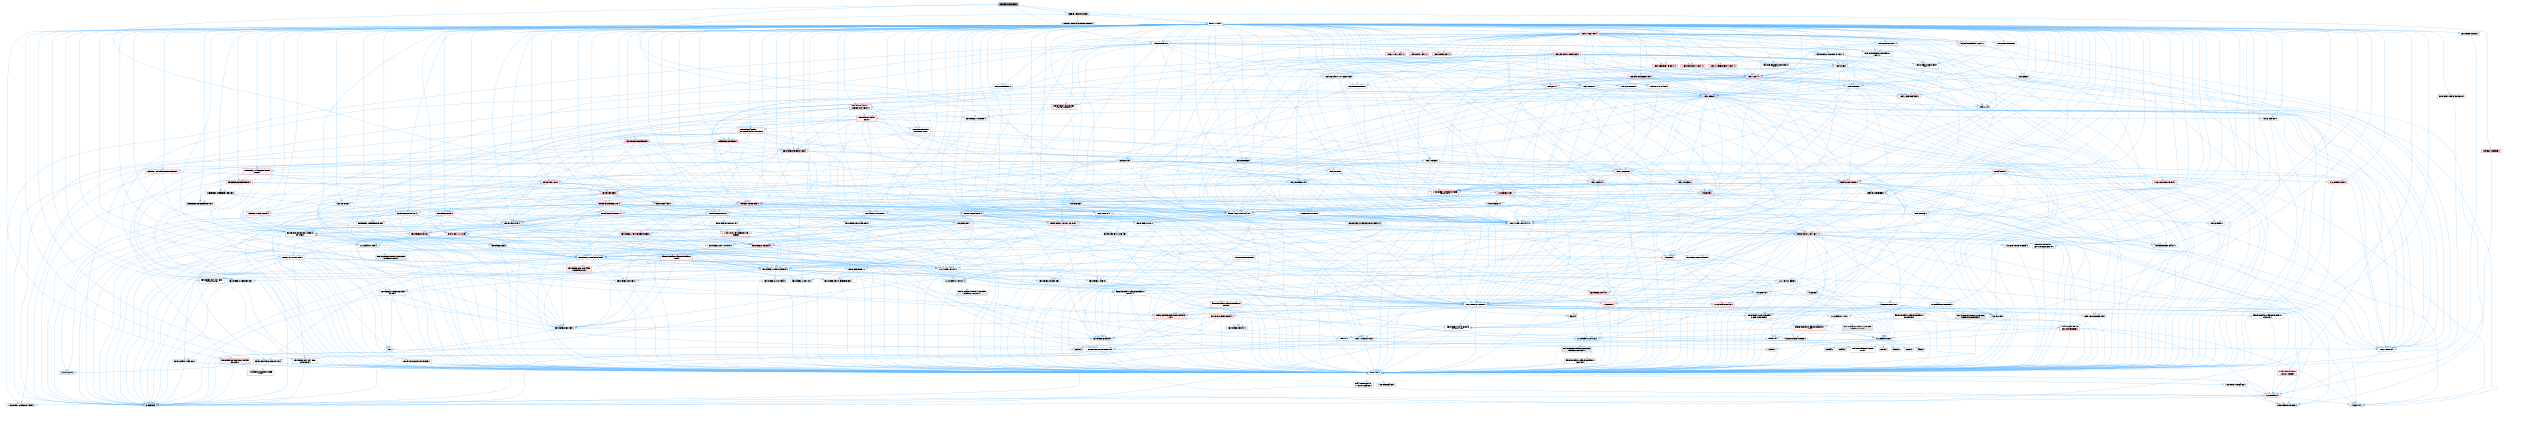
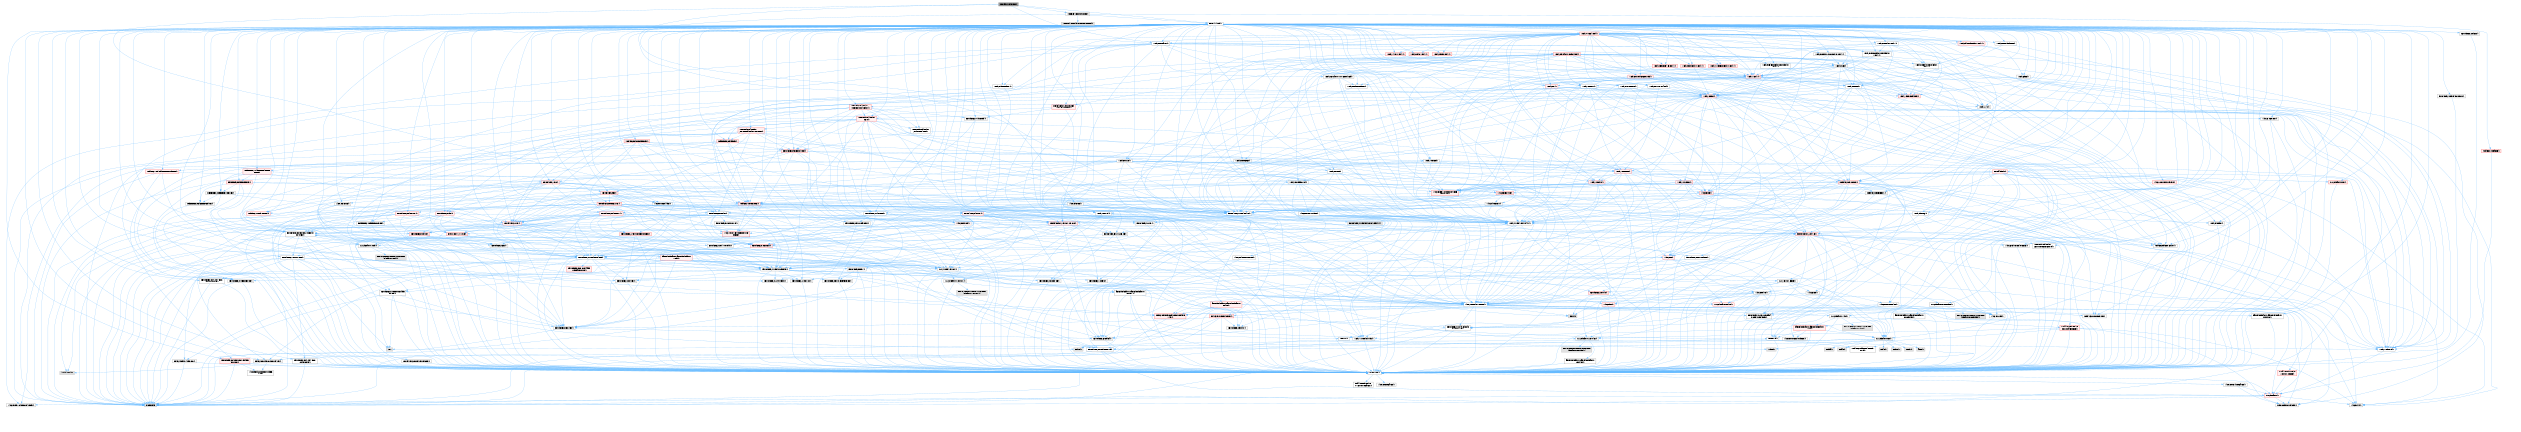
(1451, 81) -> (1380, 81)
(1175, 200) -> (570, 227)
(293, 258) -> (293, 258)
